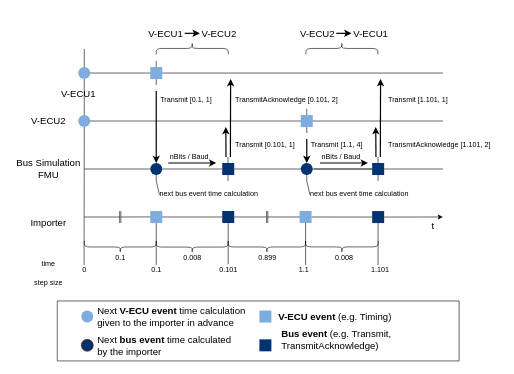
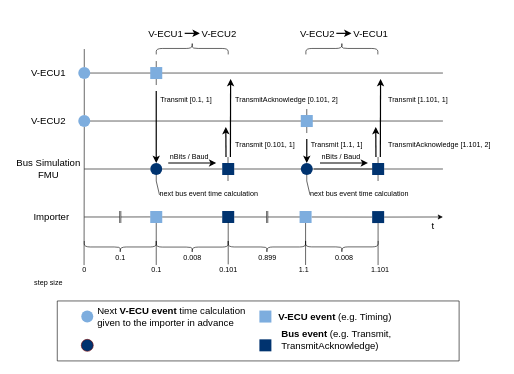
(78, 94) -> (48, 73)
(341, 145) -> (341, 145)
(48, 223) -> (51, 217)
(48, 264) -> none
(168, 345) -> none
